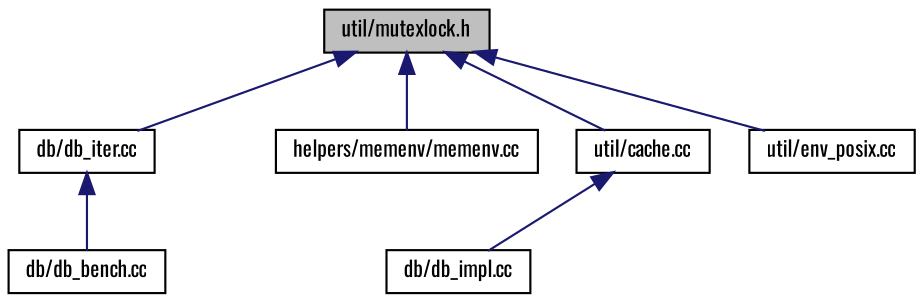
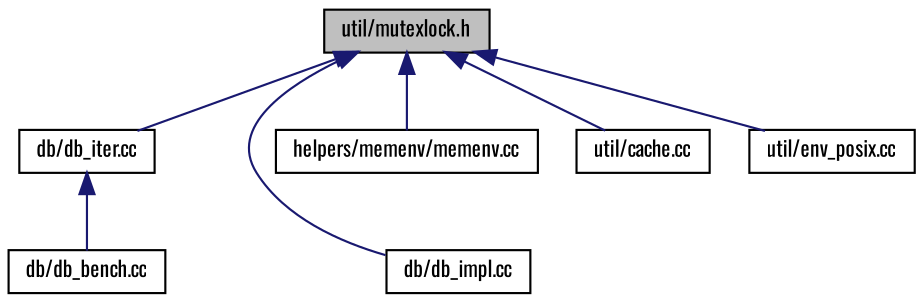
(541, 217) -> (256, 173)
